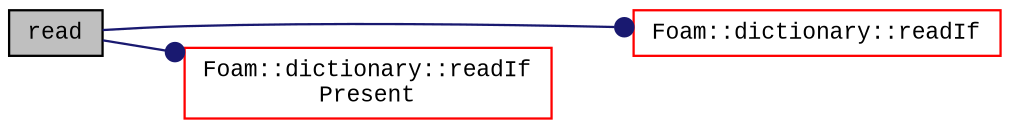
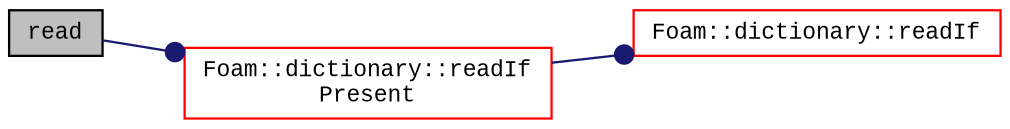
(359, 24) -> (583, 59)
